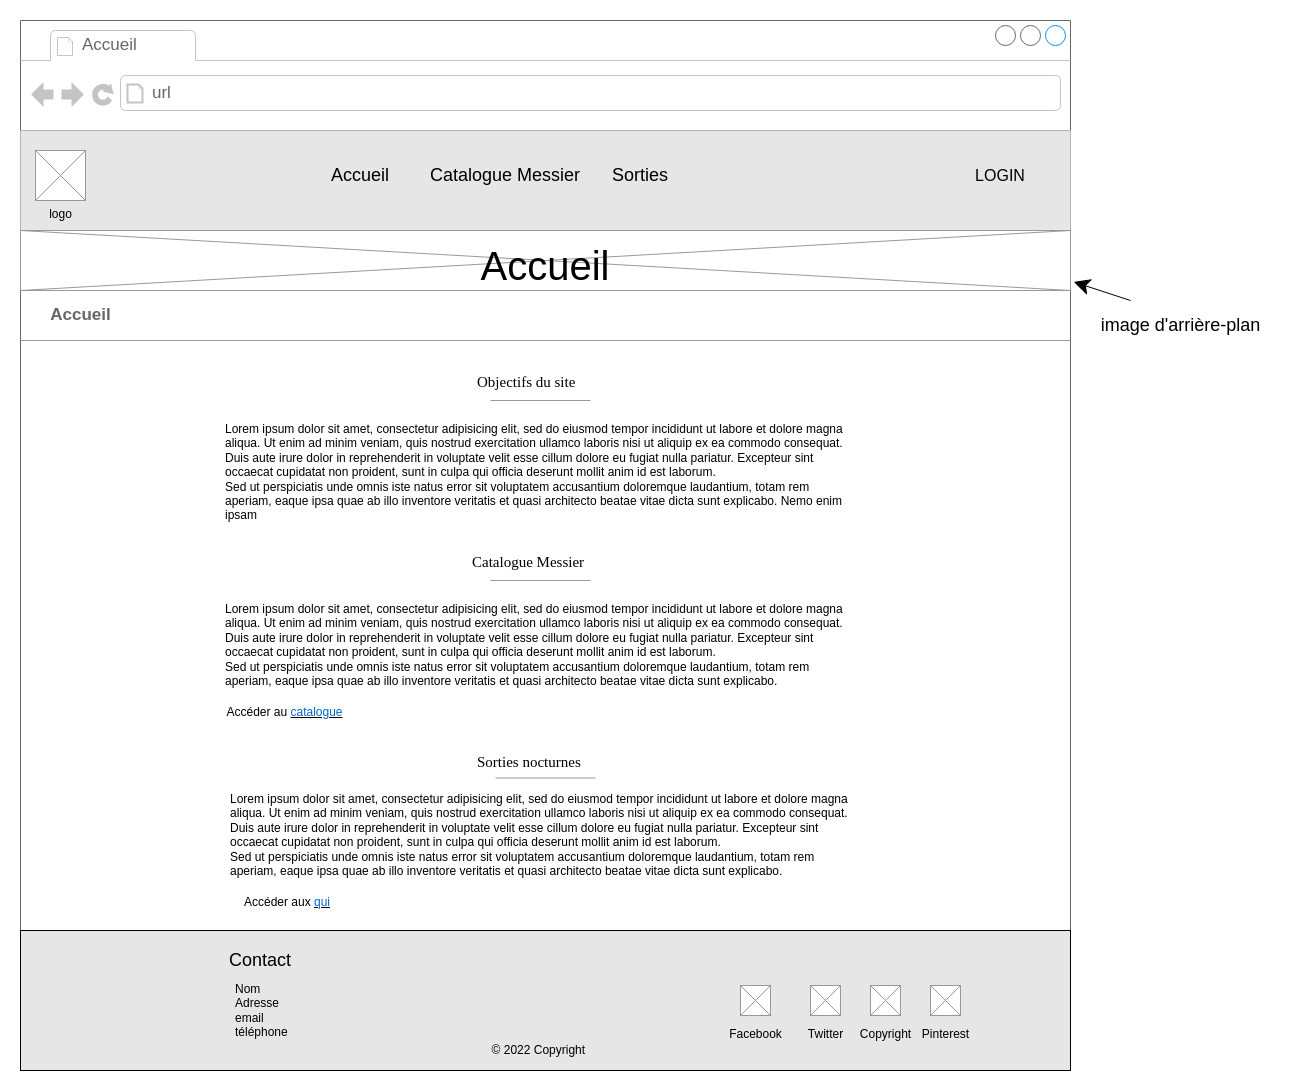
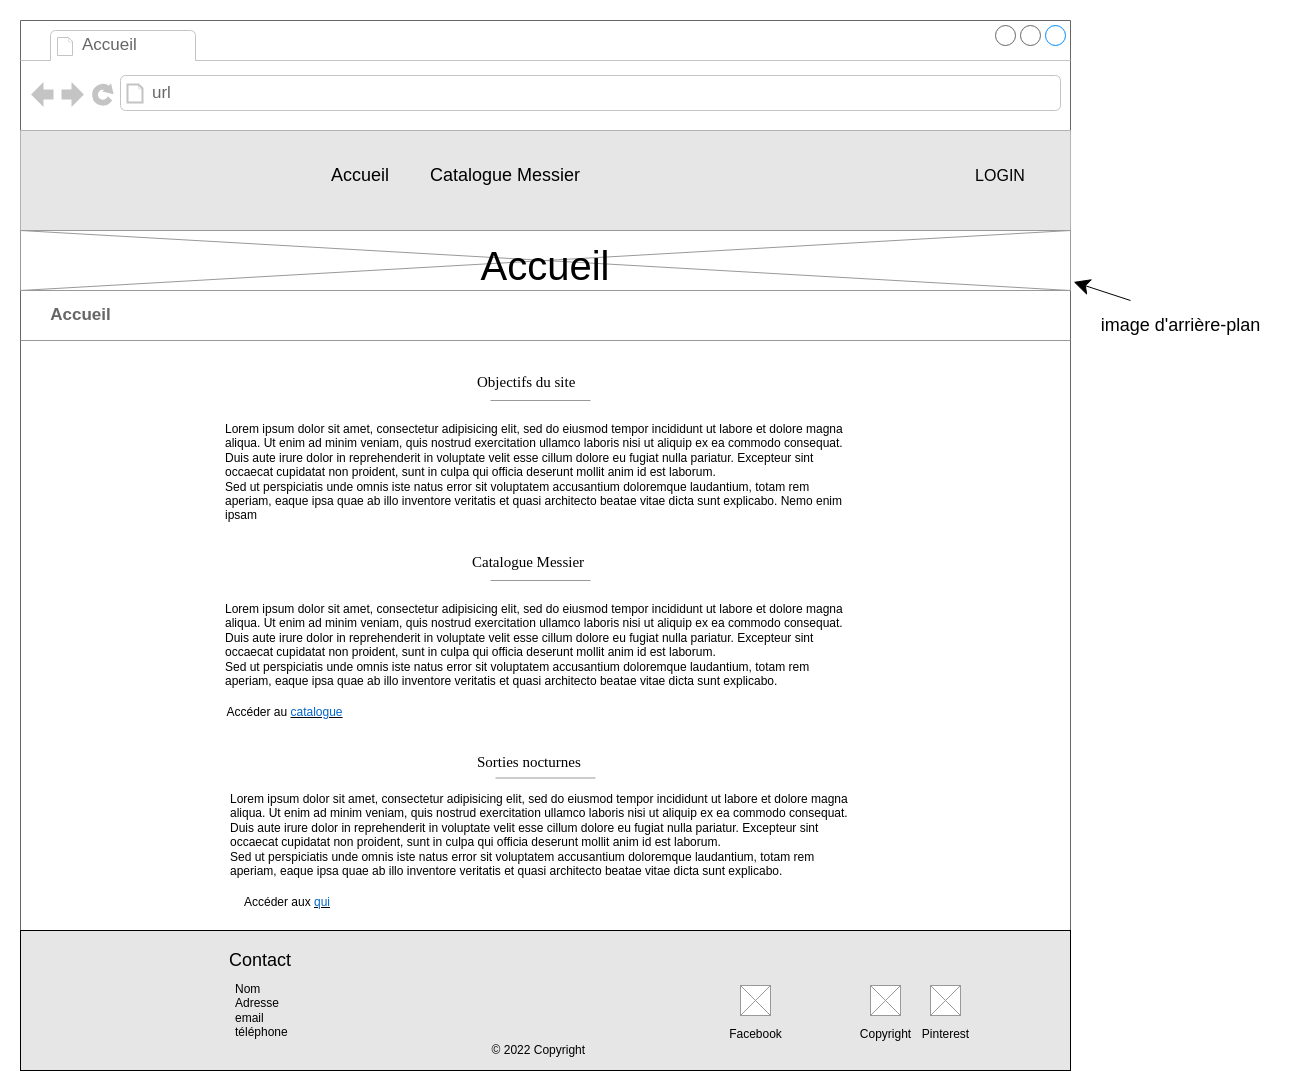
(61, 176) -> none
(641, 176) -> none
(826, 1001) -> none
